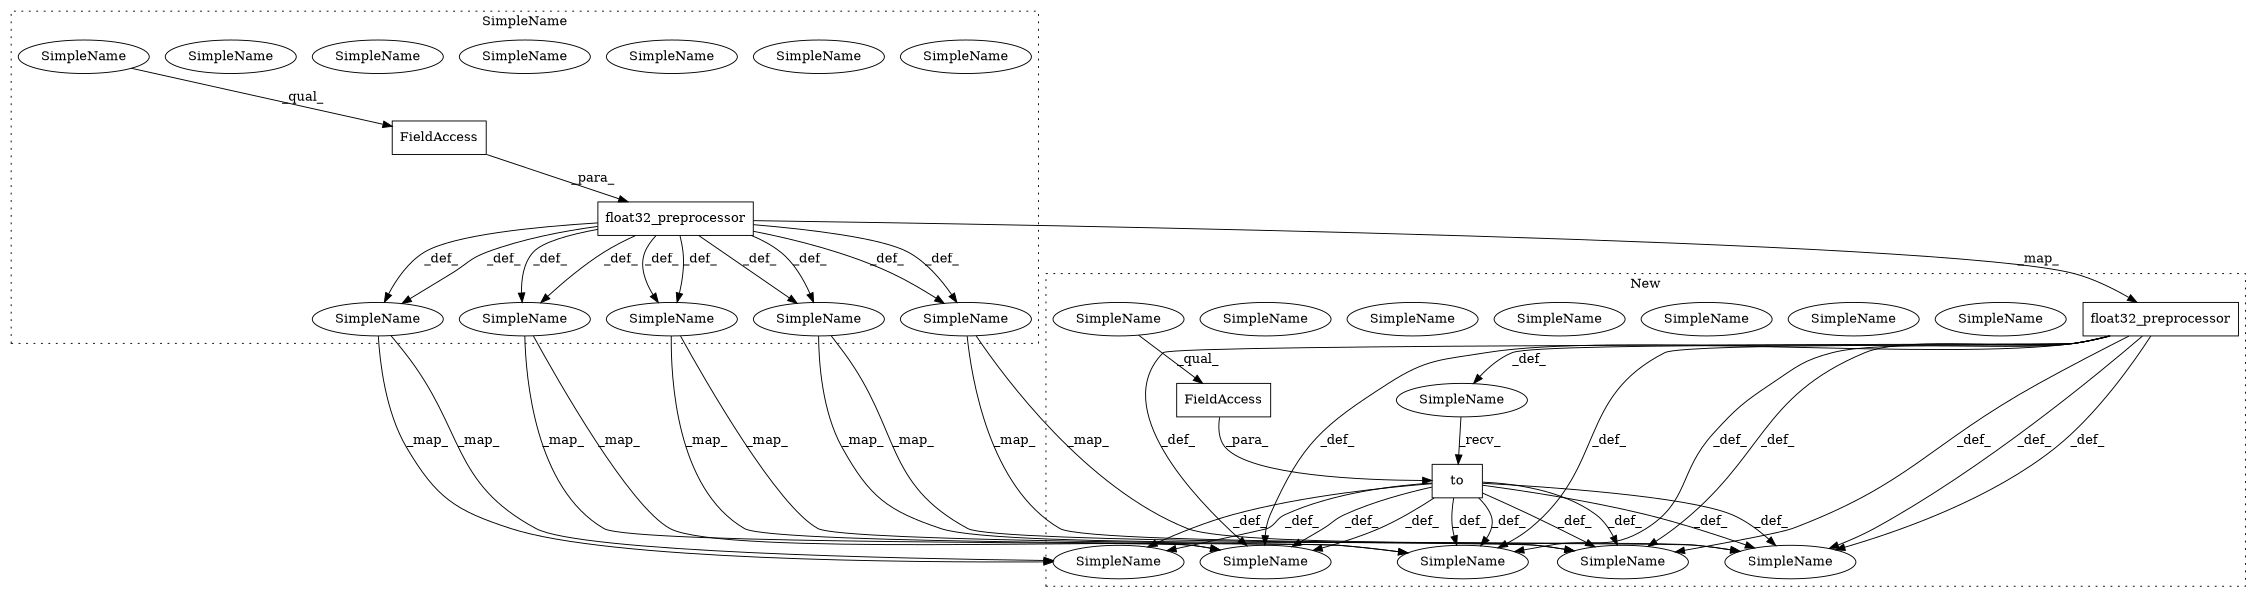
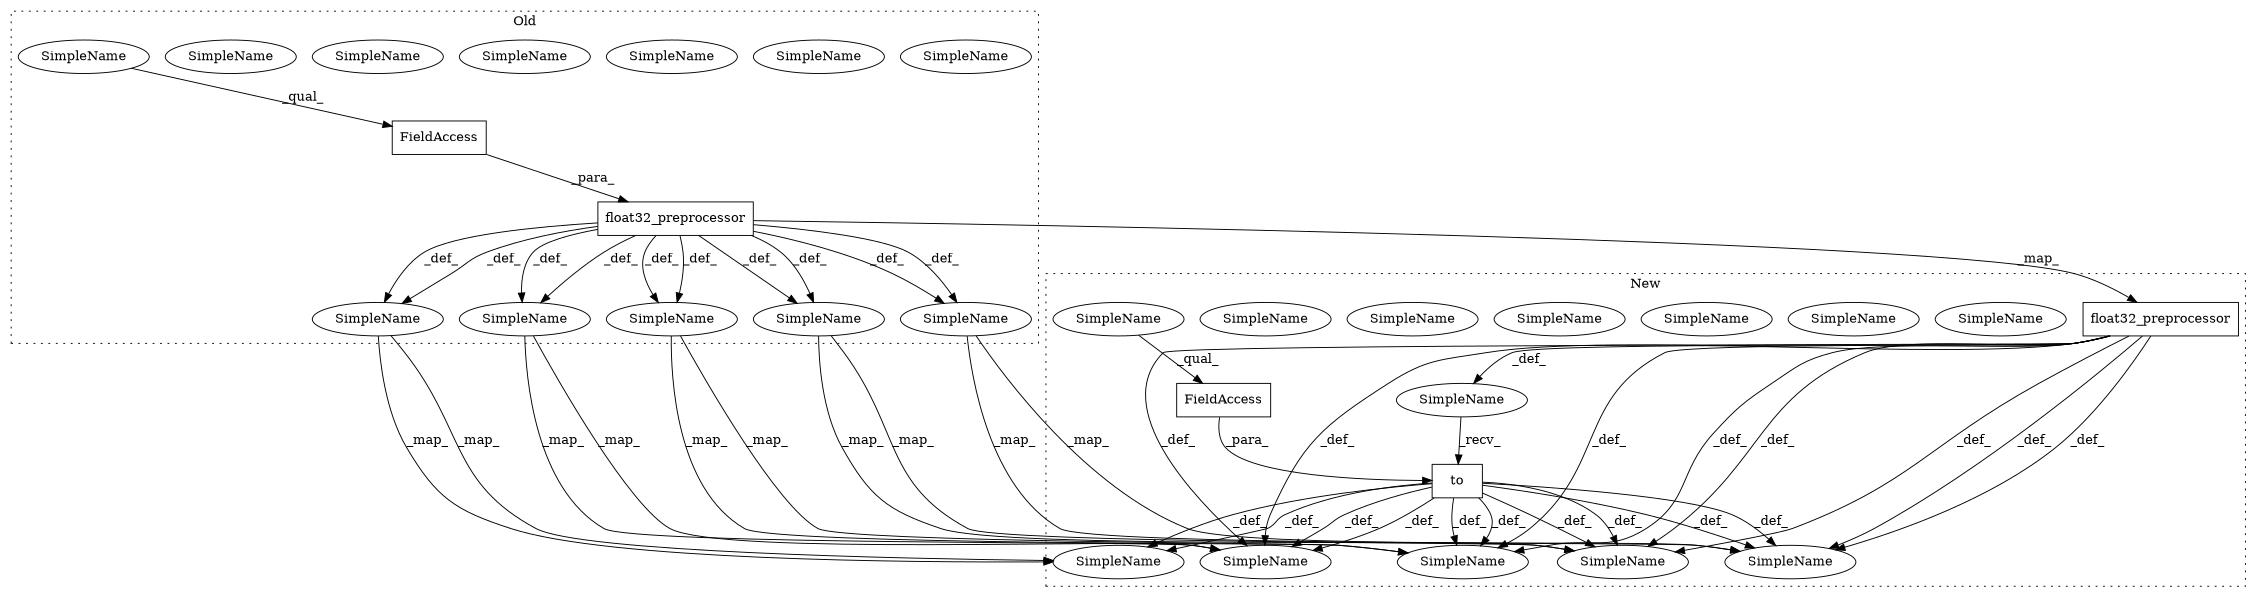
(525, 22) -> (525, 22)
